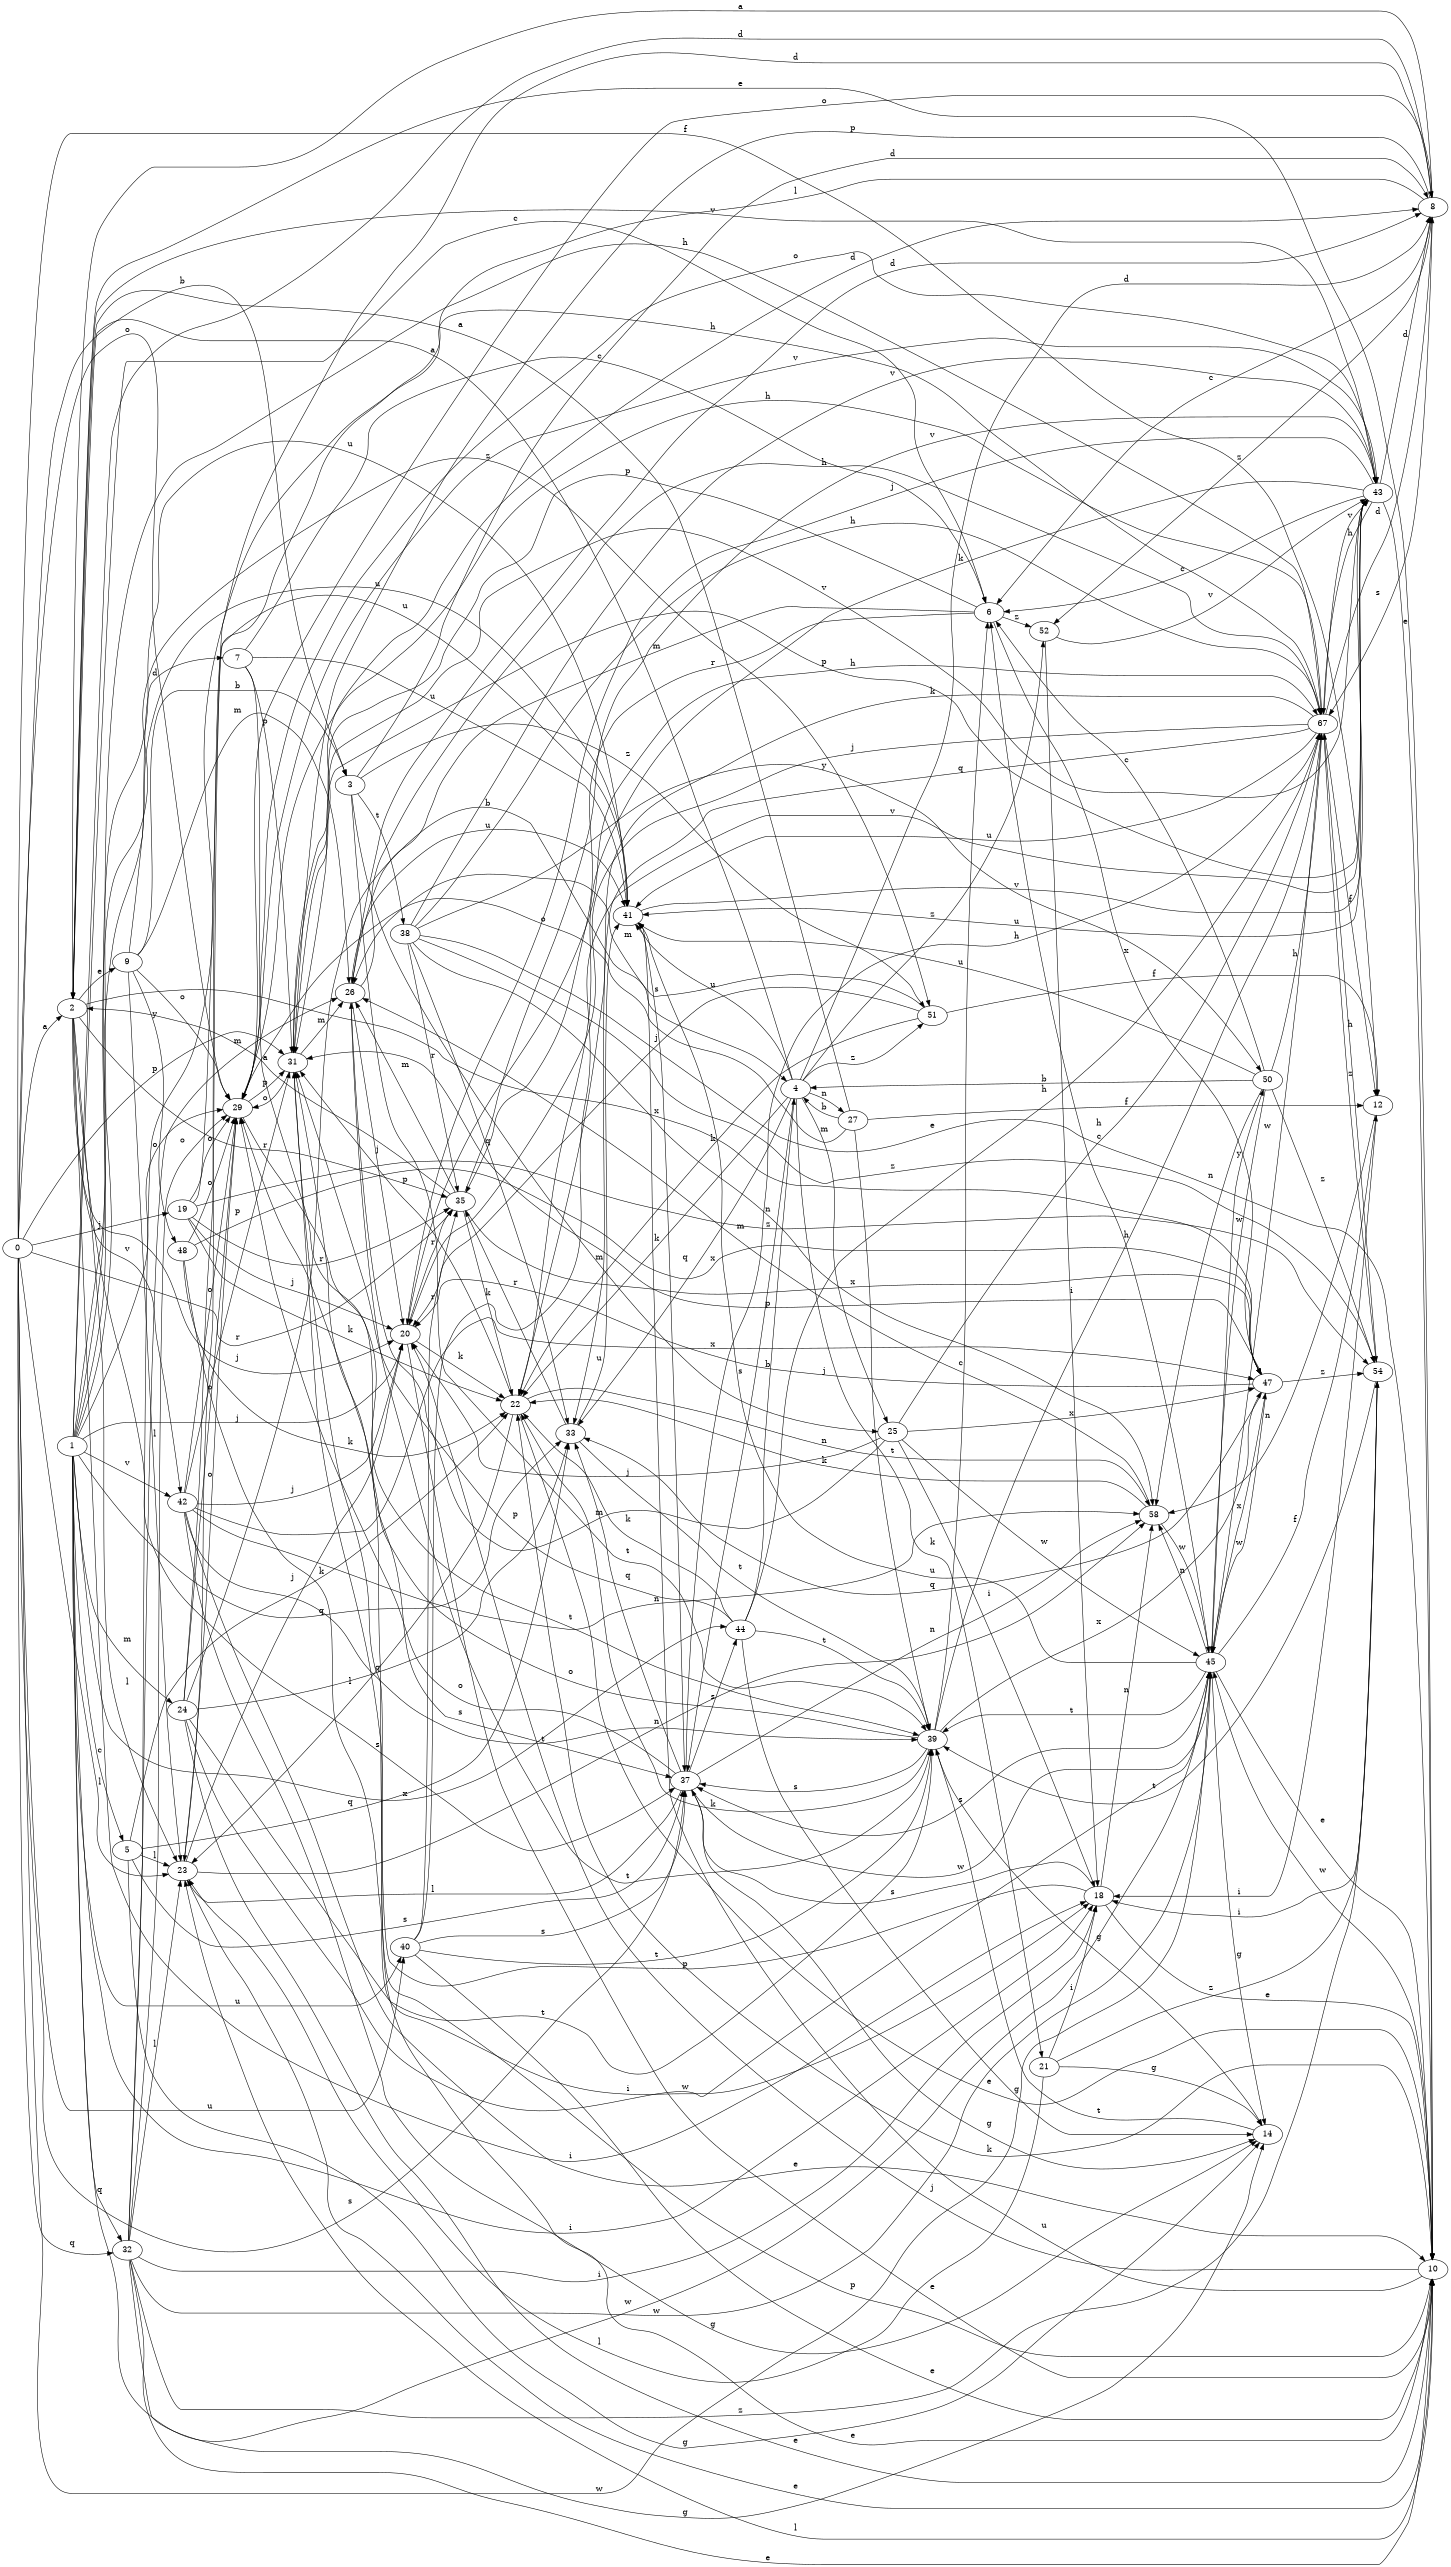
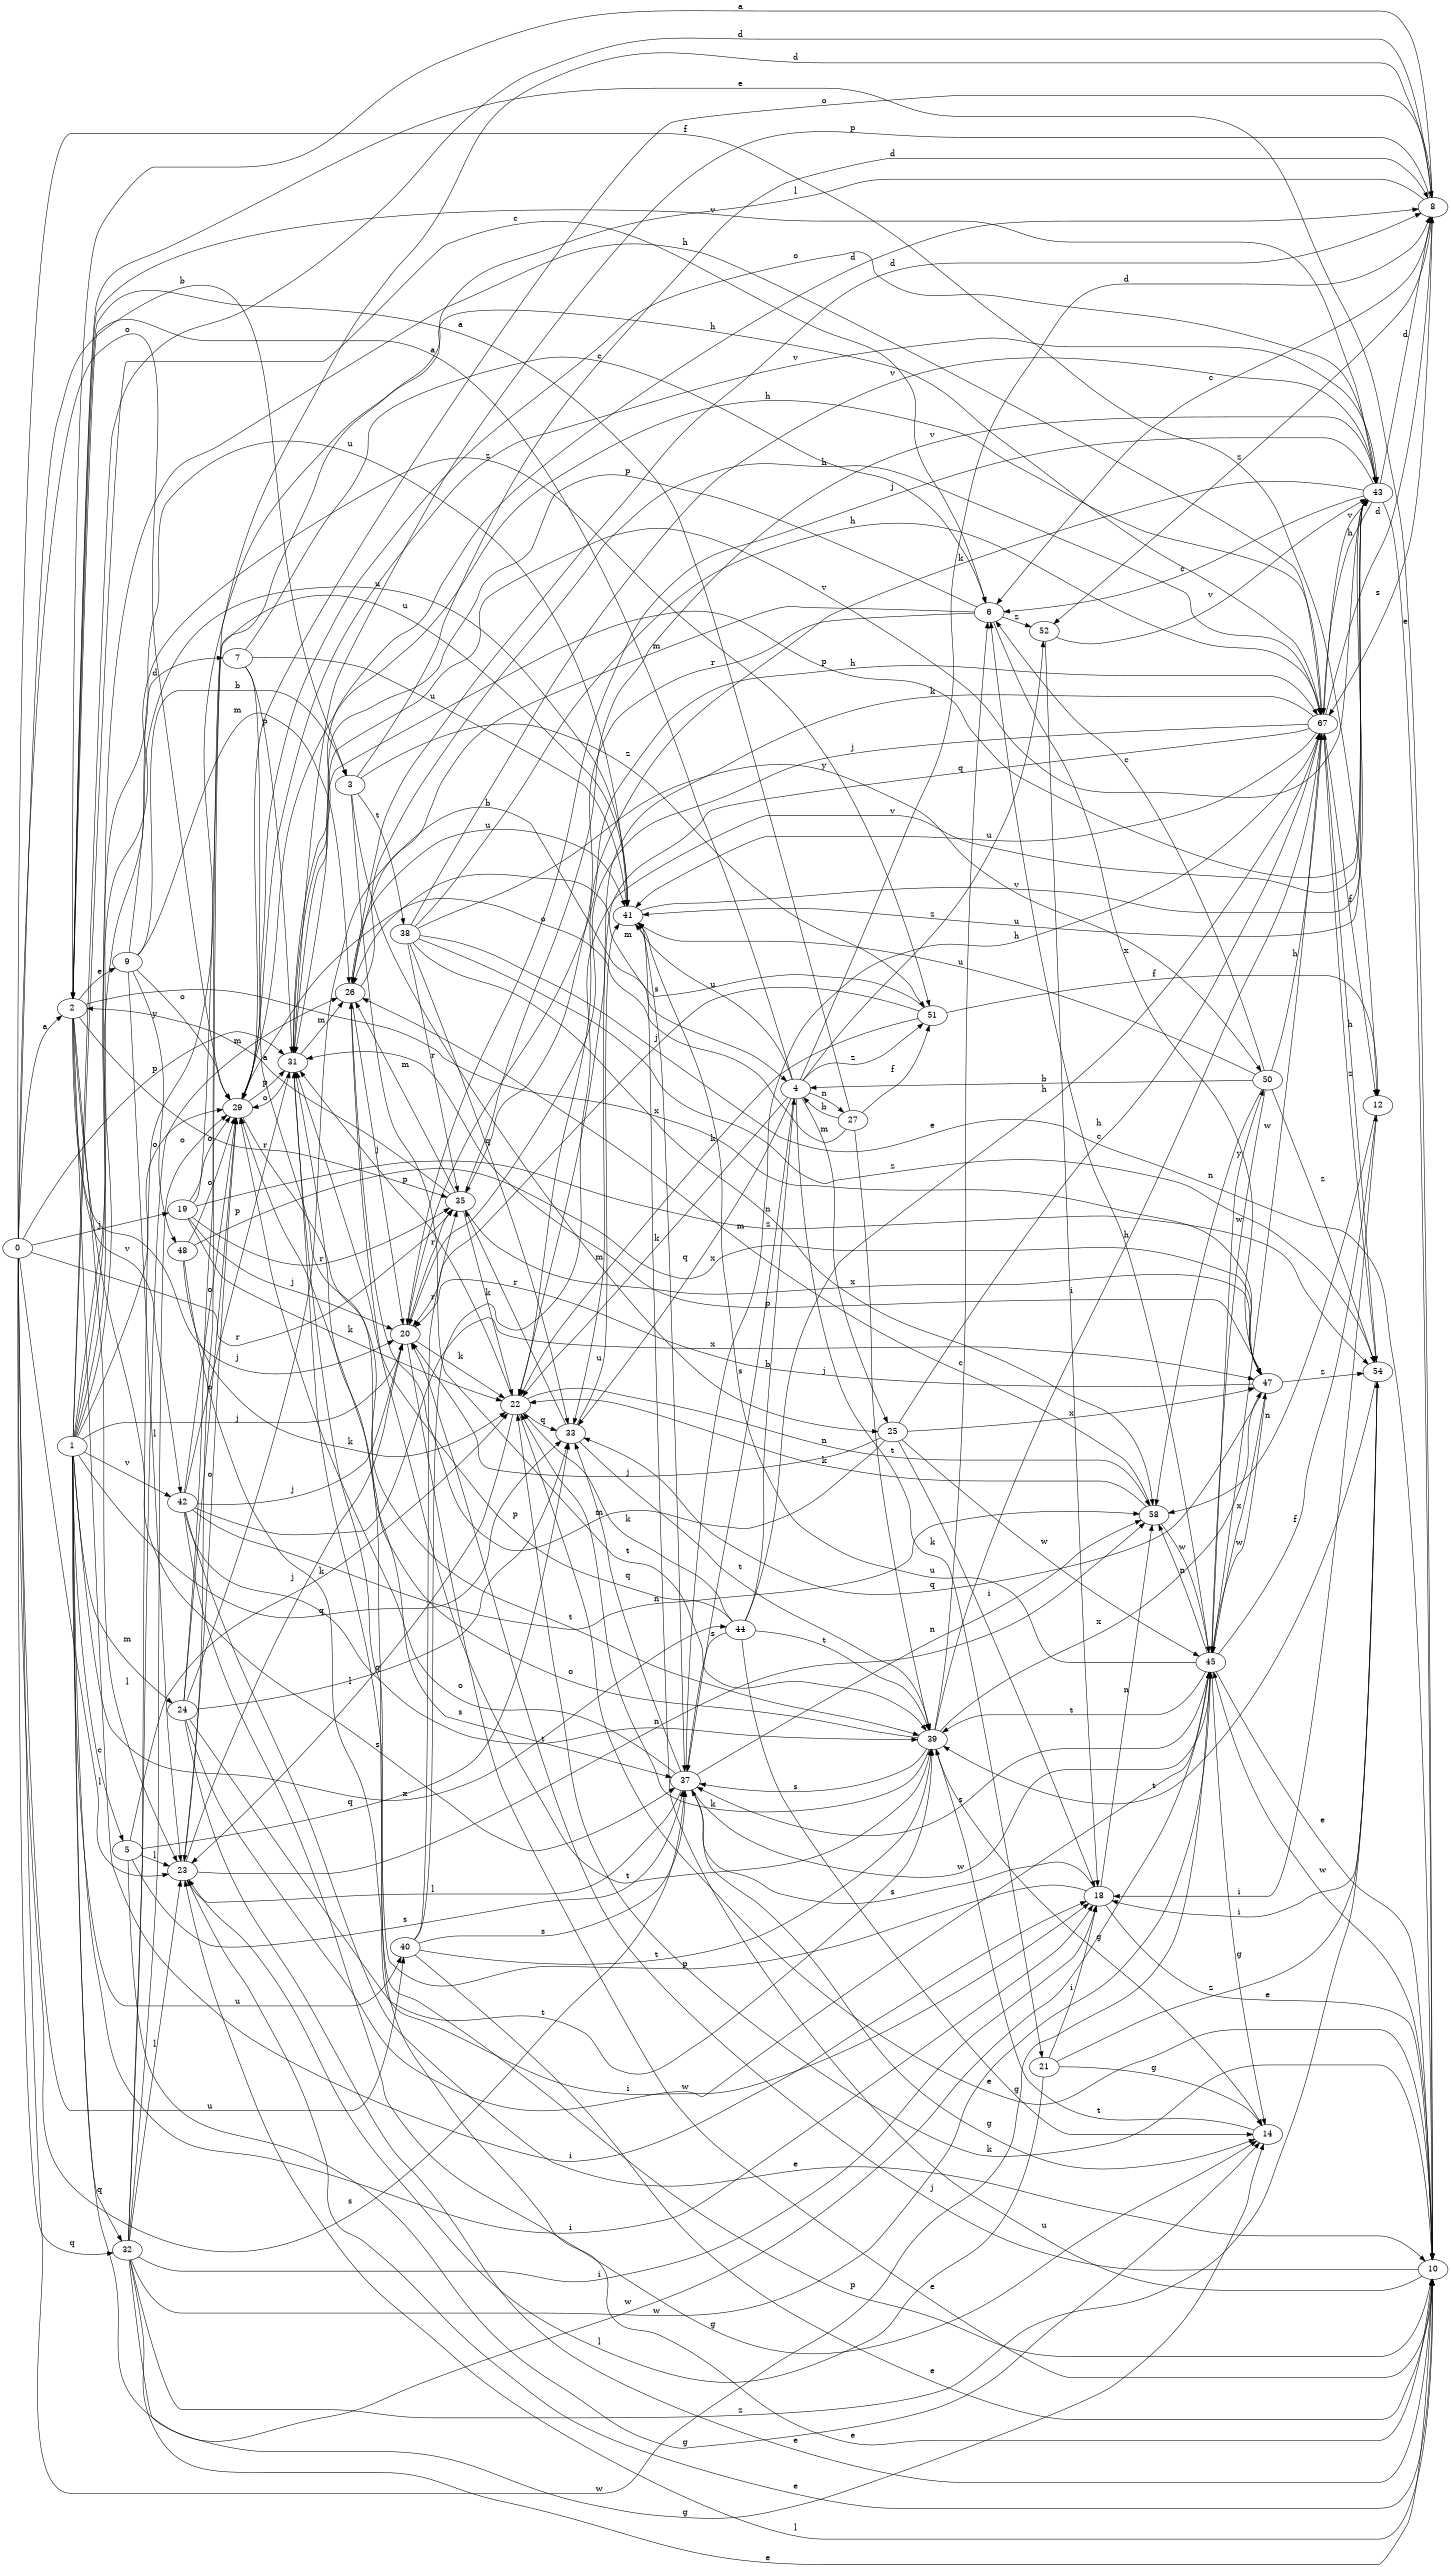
(1112, 1107) -> (904, 1079)
none -> (537, 1422)
(711, 1711) -> (698, 1694)
